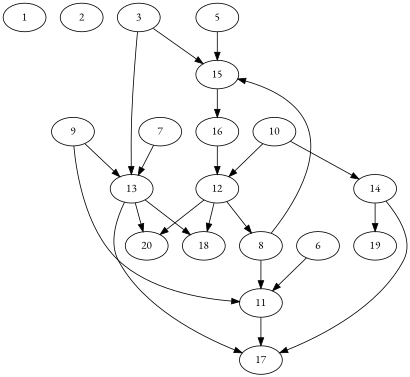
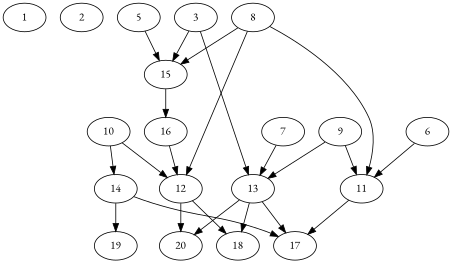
(237, 214) -> (217, 103)
